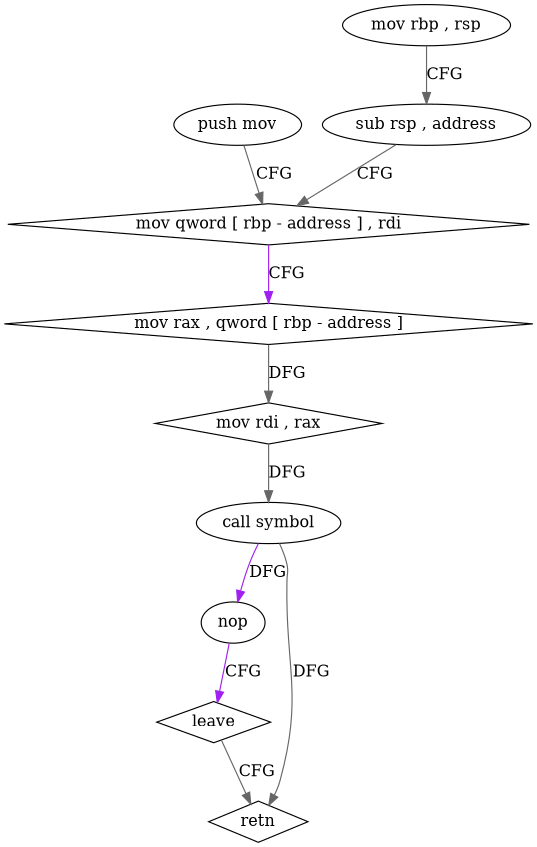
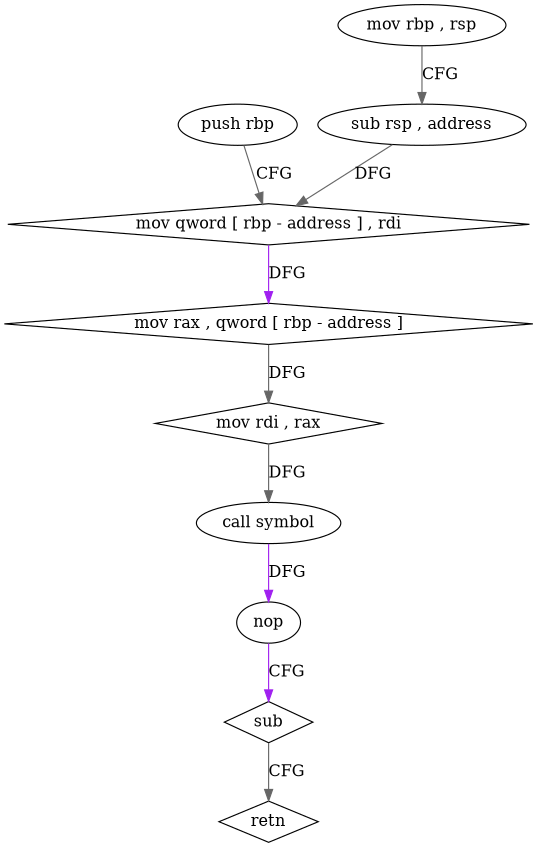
(238, 125) -> (238, 125)
(375, 175) -> (373, 175)
(287, 274) -> (287, 274)
(291, 670) -> none
(214, 722) -> (269, 722)
